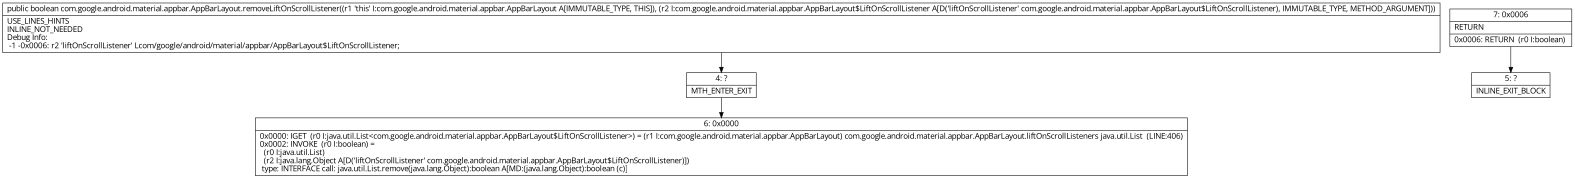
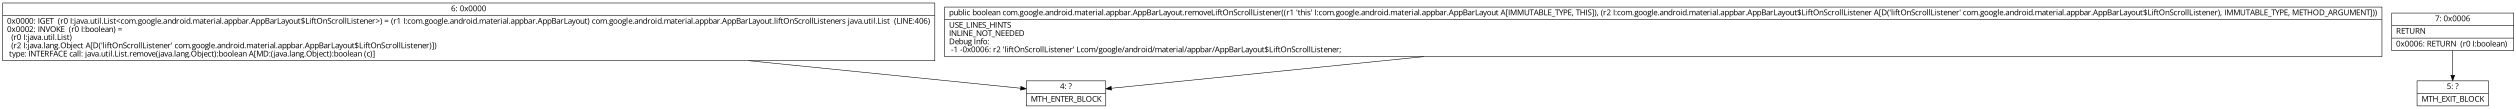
(721, 91) -> (1066, 99)
(1511, 91) -> (2453, 99)
(721, 105) -> (885, 74)
